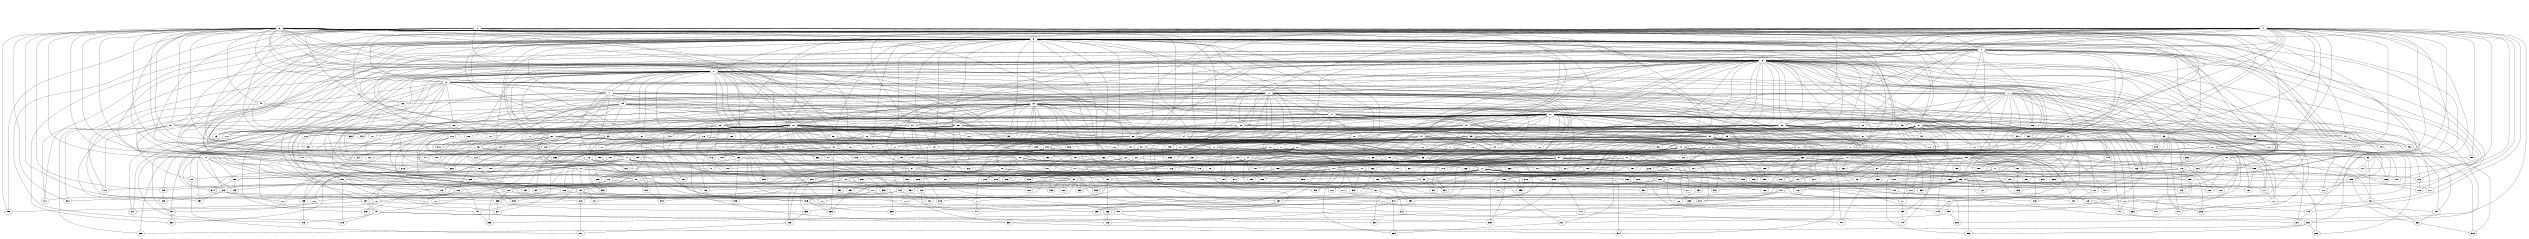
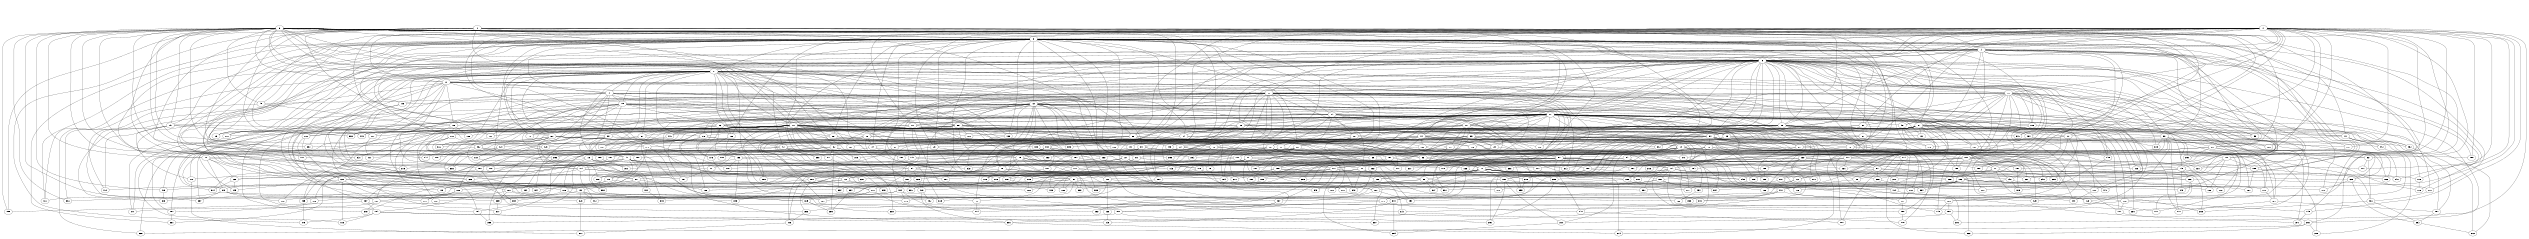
(895, 91) -> none
(1819, 154) -> (1785, 102)
(1259, 156) -> (1033, 169)
